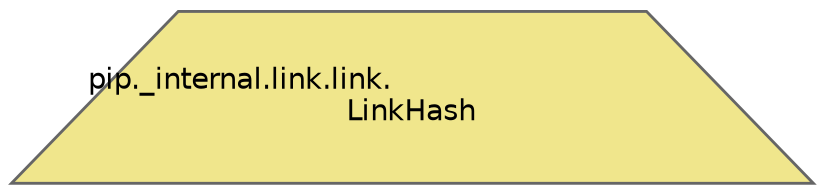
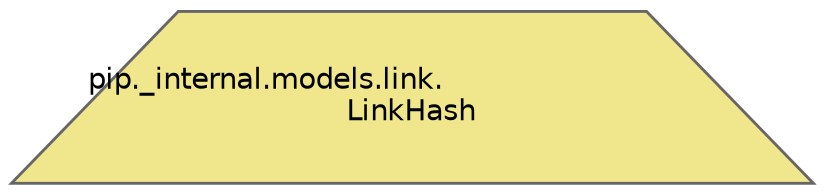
(412, 97) -> (412, 97)
